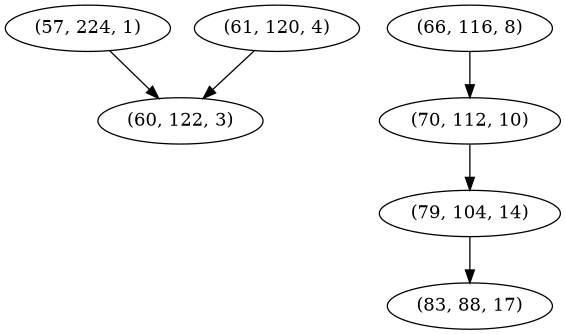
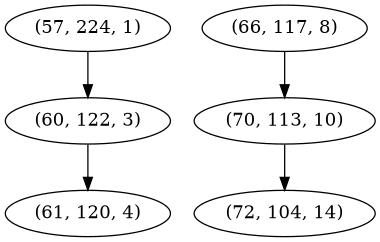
(470, 28) -> (285, 28)
(233, 70) -> (88, 161)
(470, 121) -> (285, 121)
(470, 213) -> (285, 213)
(470, 306) -> none
